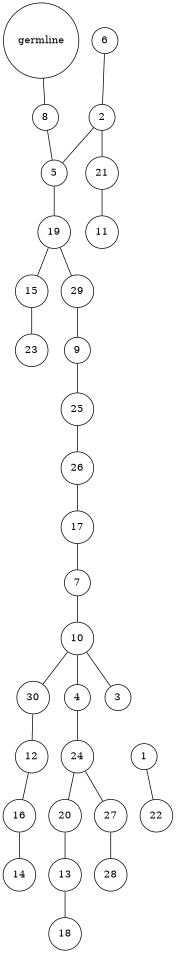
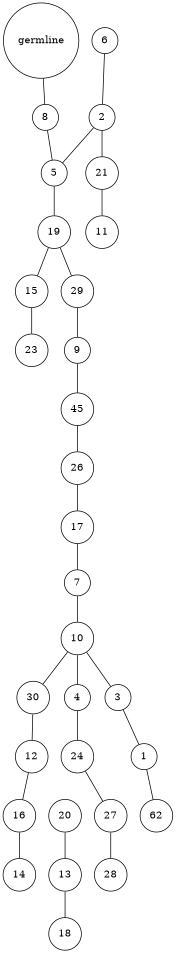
(77, 409) -> (77, 409)
none -> (131, 727)
(71, 786) -> none
(156, 816) -> (156, 816)
